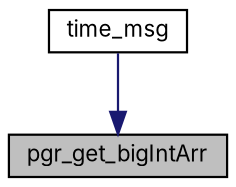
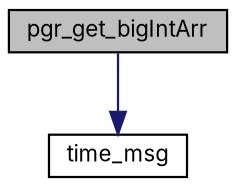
(118, 82) -> (118, 82)
